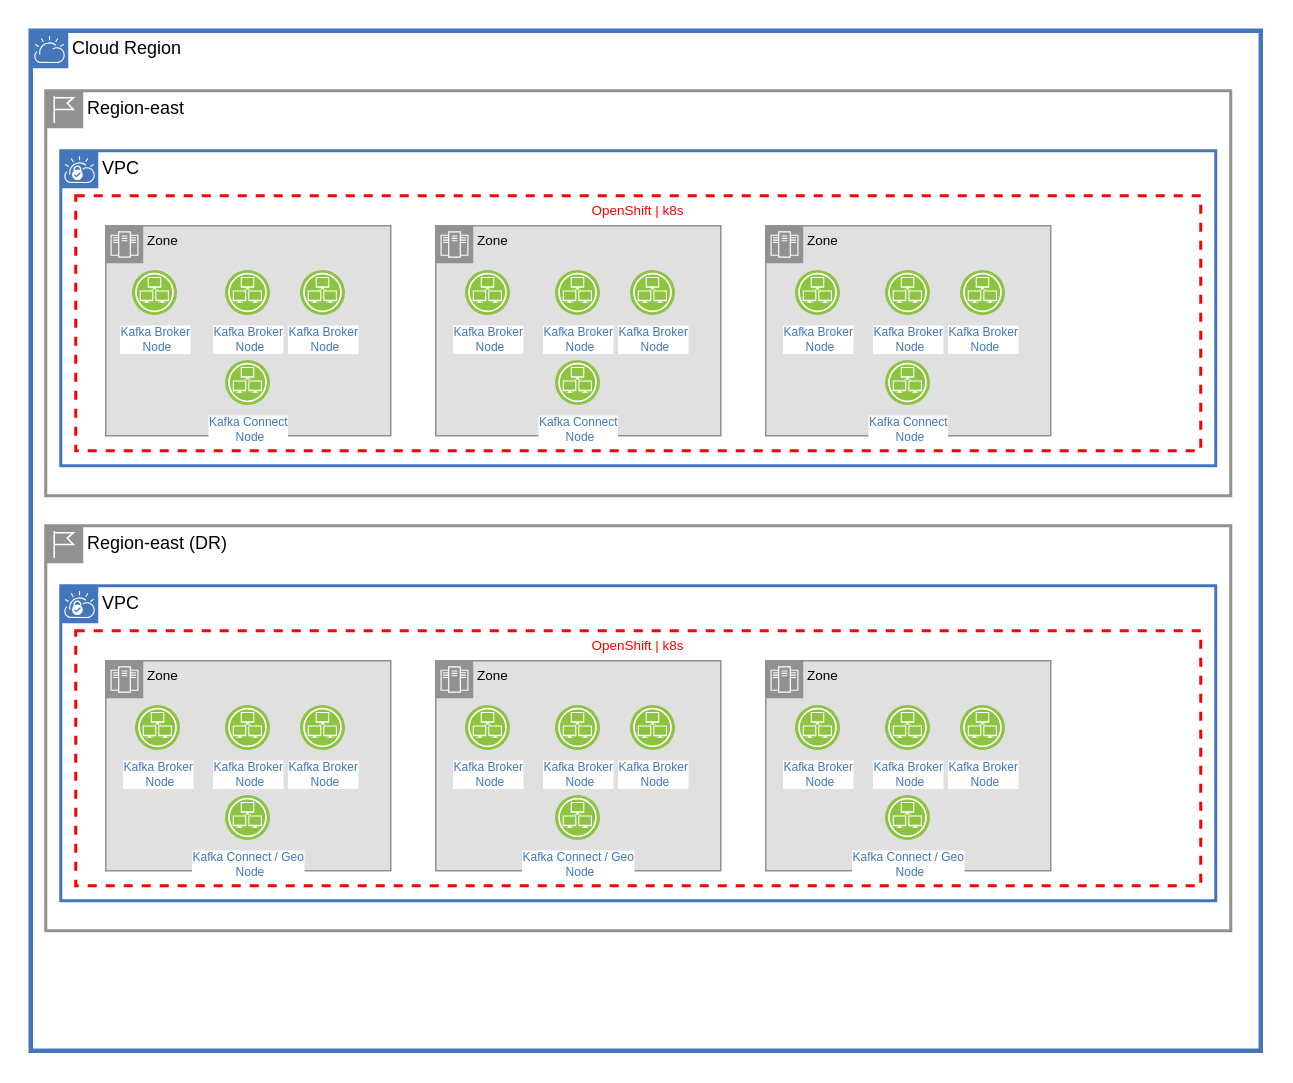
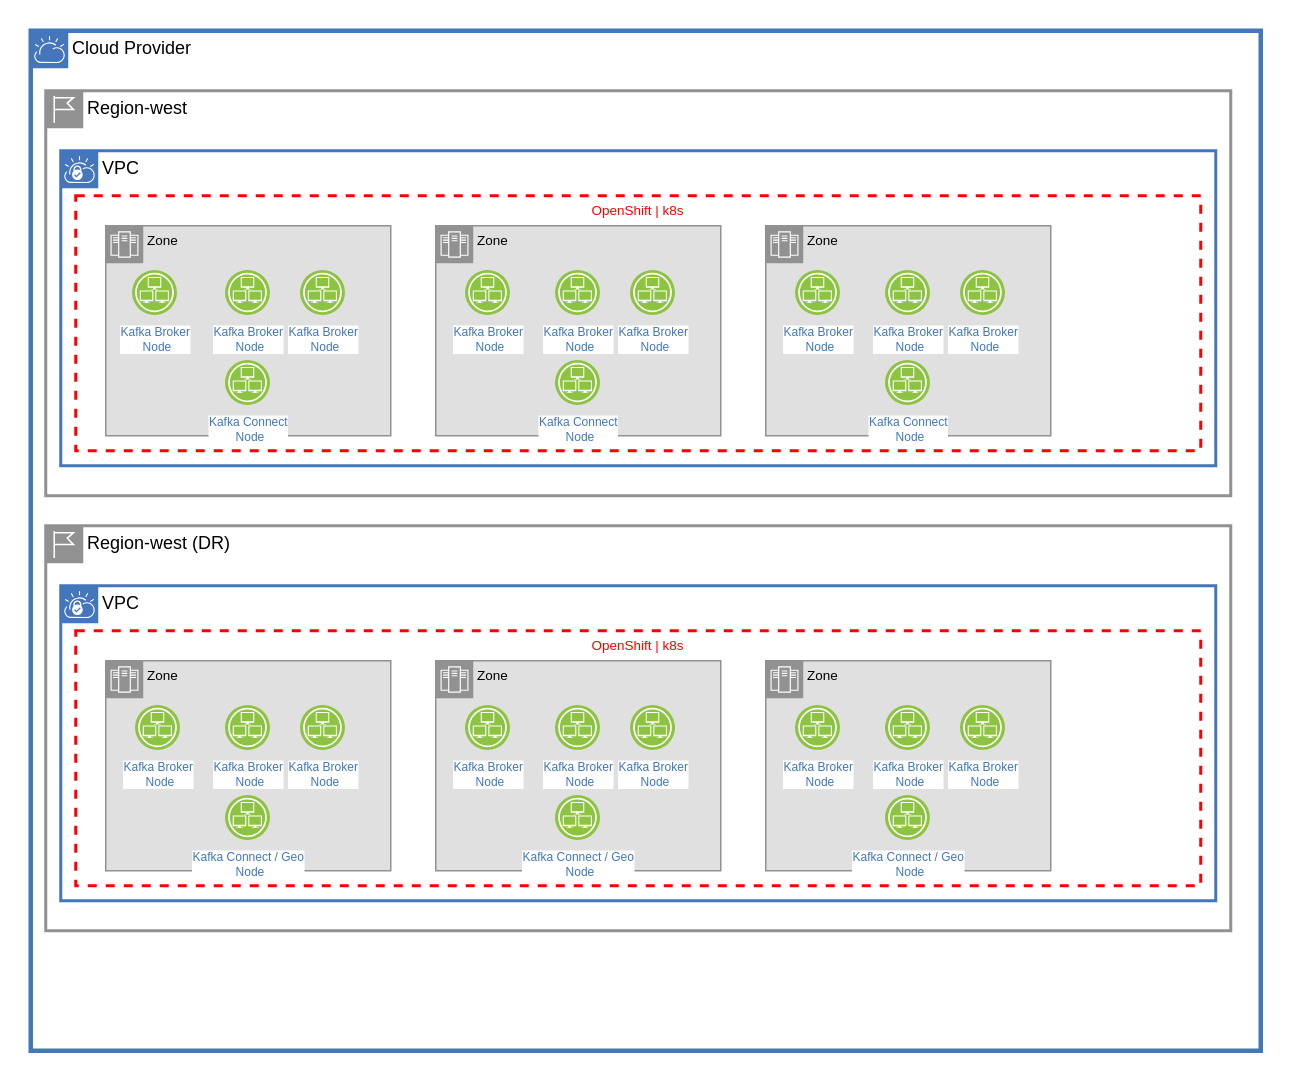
(126, 49) -> (136, 49)
(141, 109) -> (141, 109)
(164, 544) -> (164, 544)
